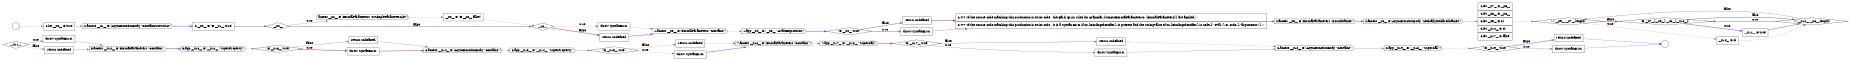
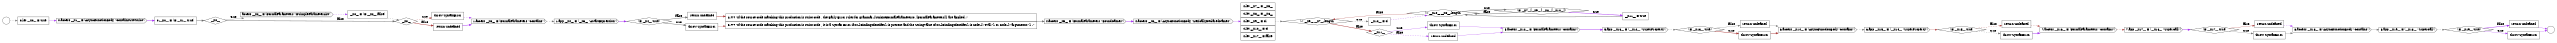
(1609, 21) -> (1350, 27)
(1772, 37) -> (1408, 18)
